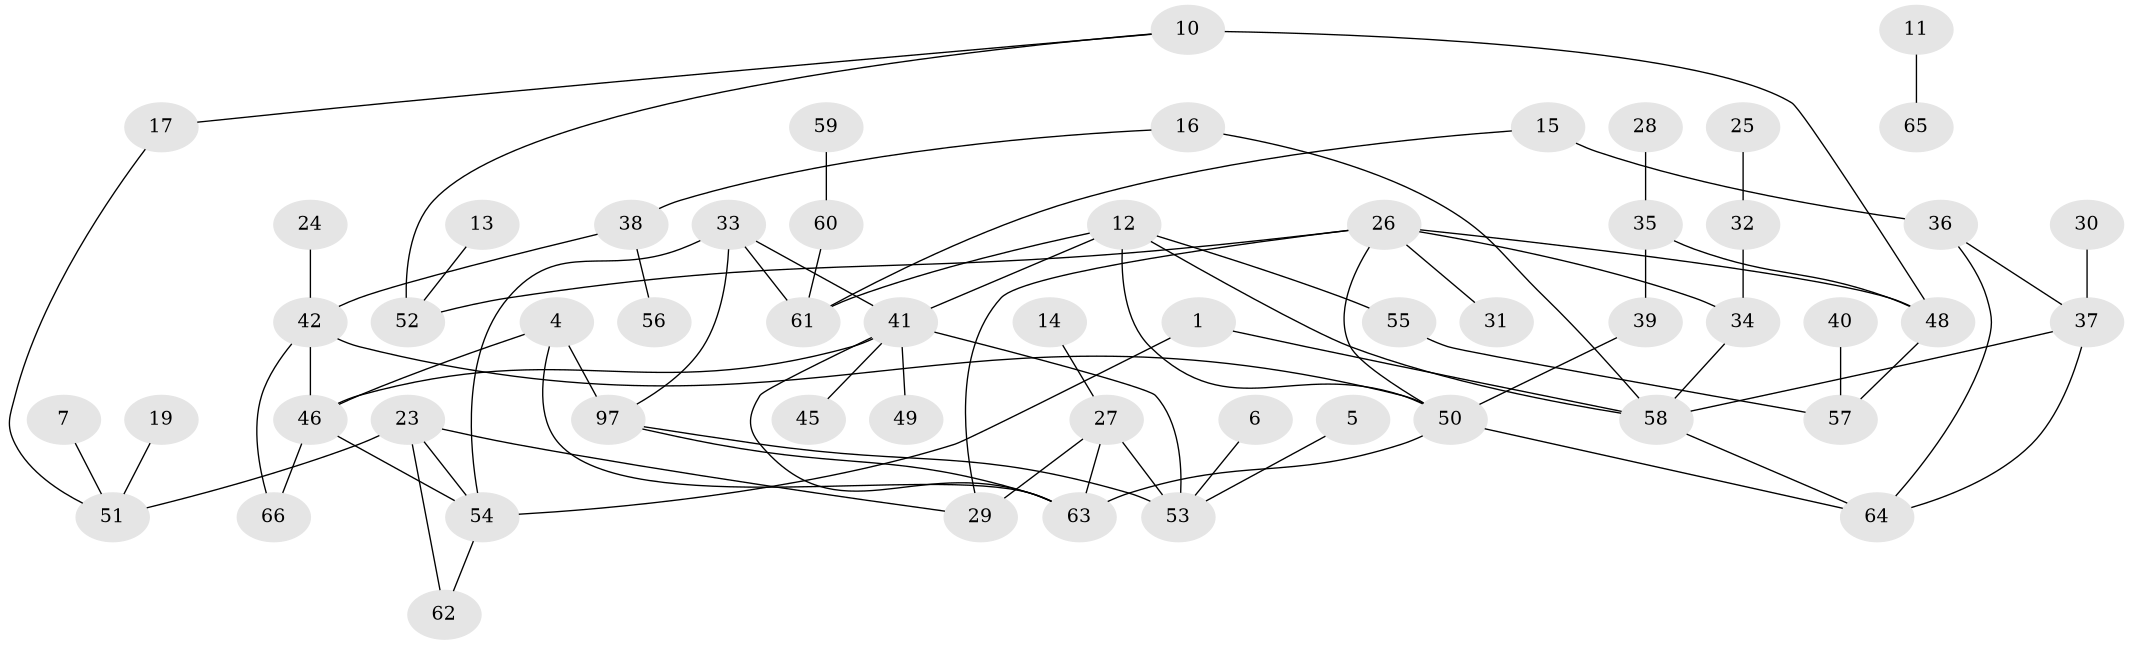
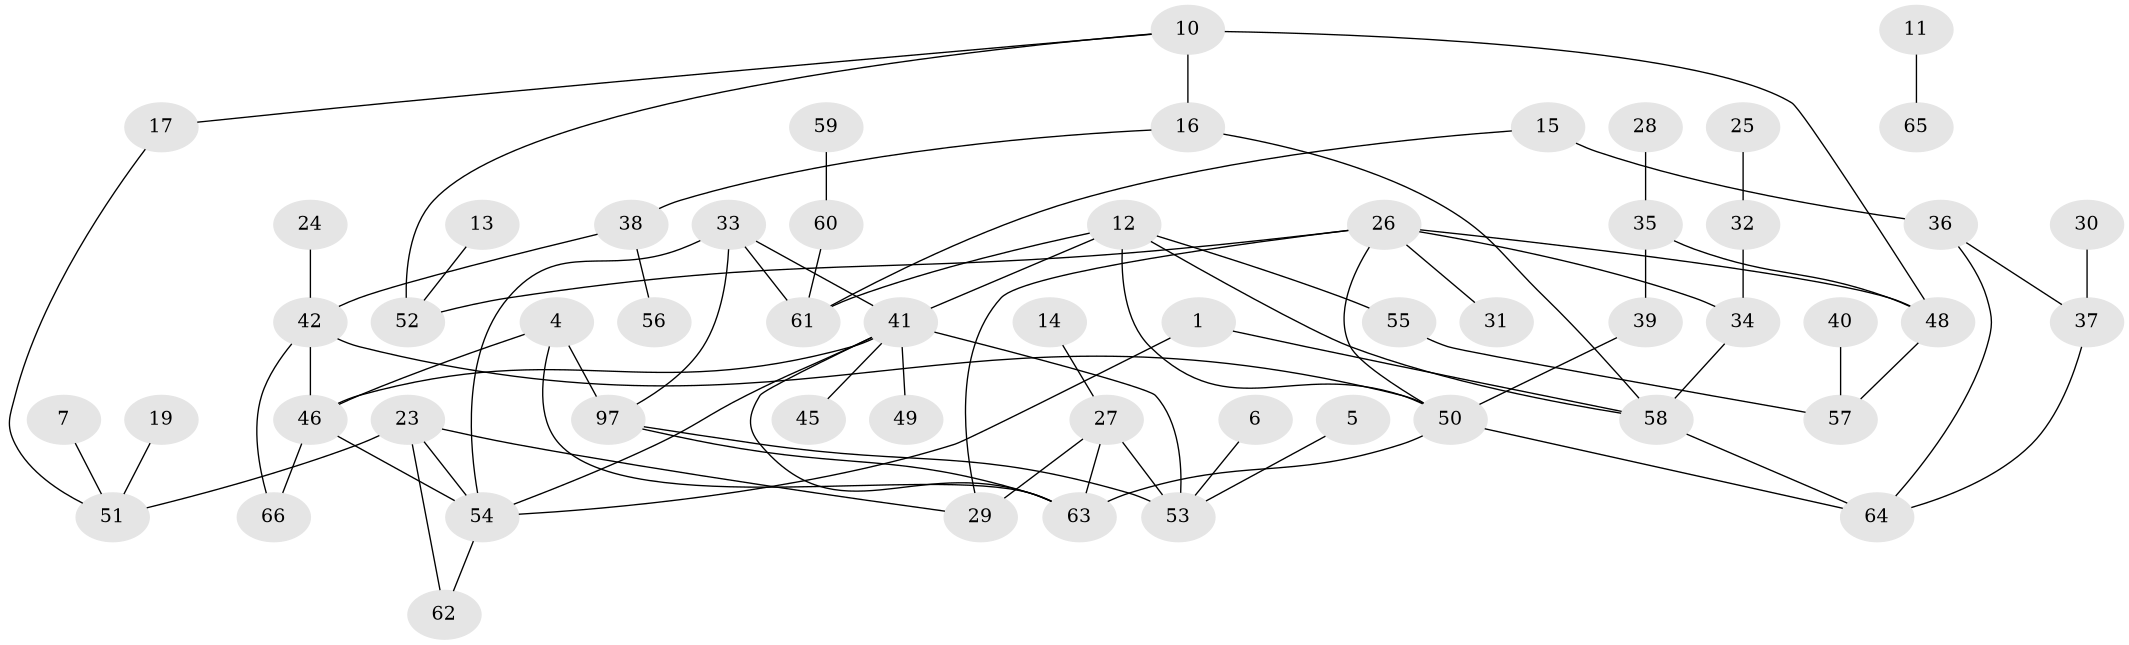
none -> (1188, 79)
(1872, 372) -> none
none -> (695, 424)
